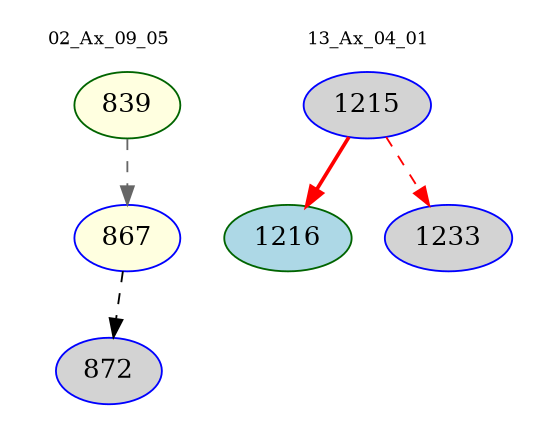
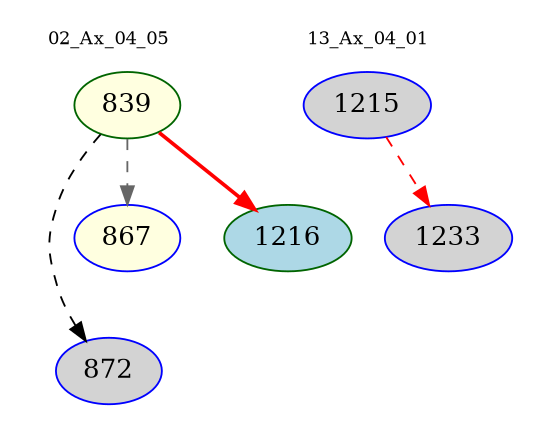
(109, 40) -> (109, 40)
(333, 163) -> (183, 152)
(120, 295) -> (52, 226)
